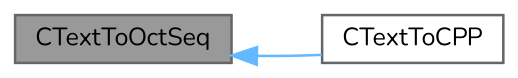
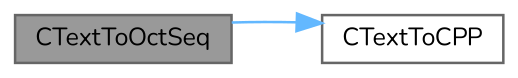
(290, 56) -> (264, 22)
